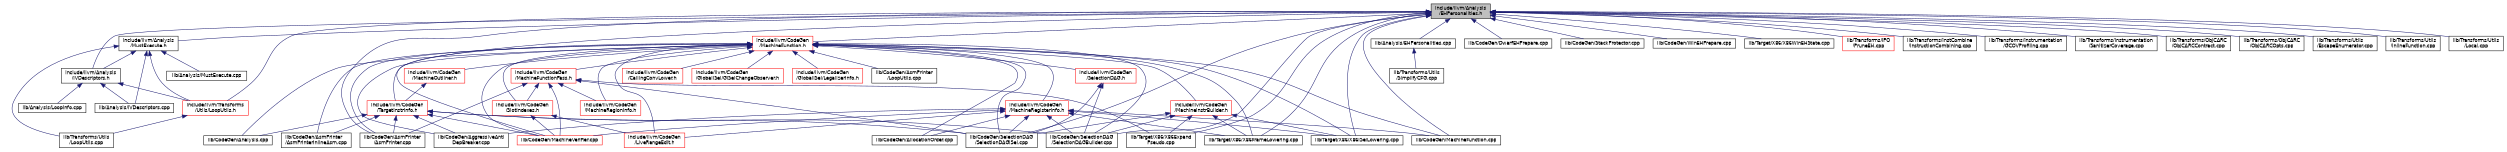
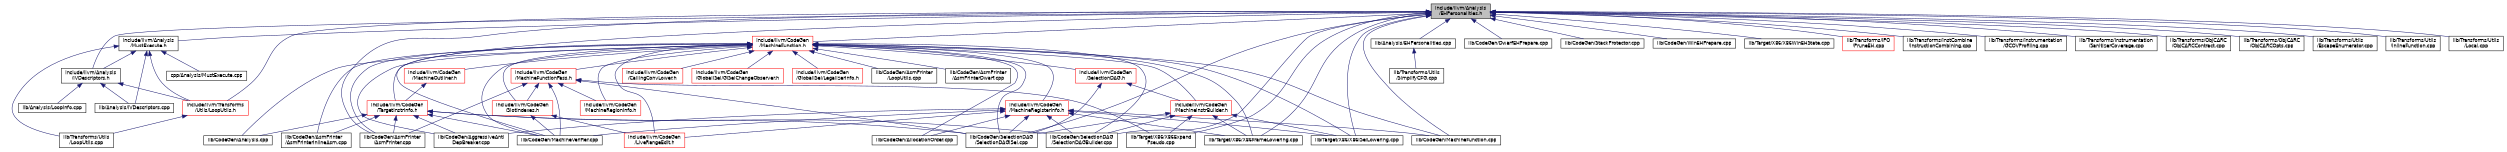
(207, 76) -> (207, 76)
none -> (978, 76)
(1095, 104) -> (1156, 93)
(560, 140) -> (560, 140)
